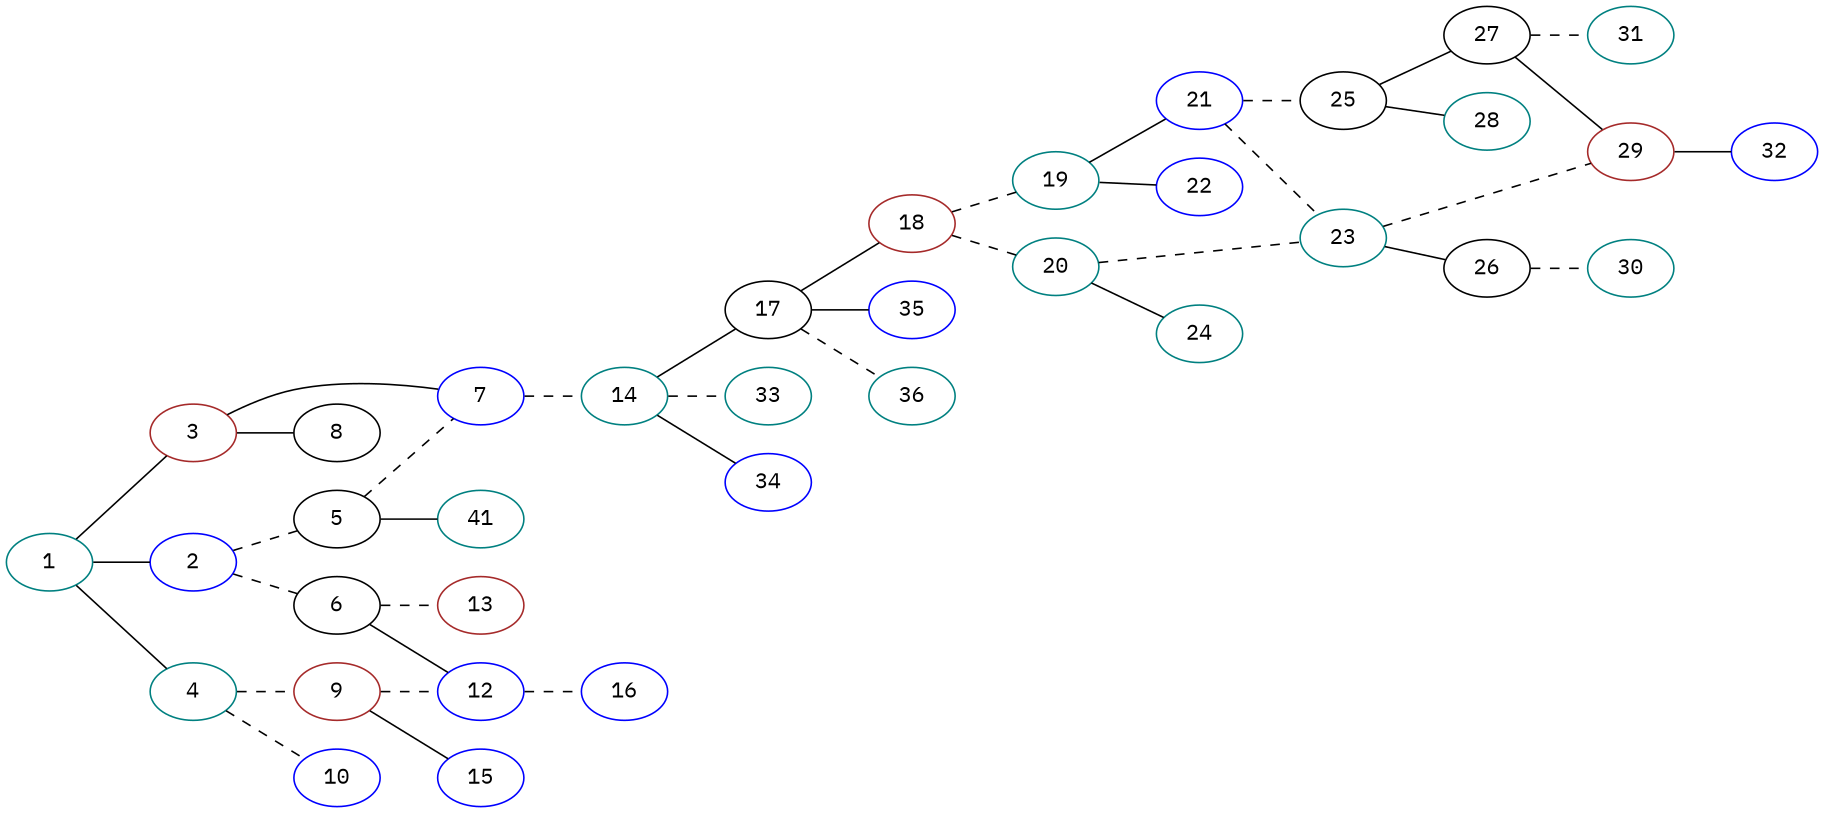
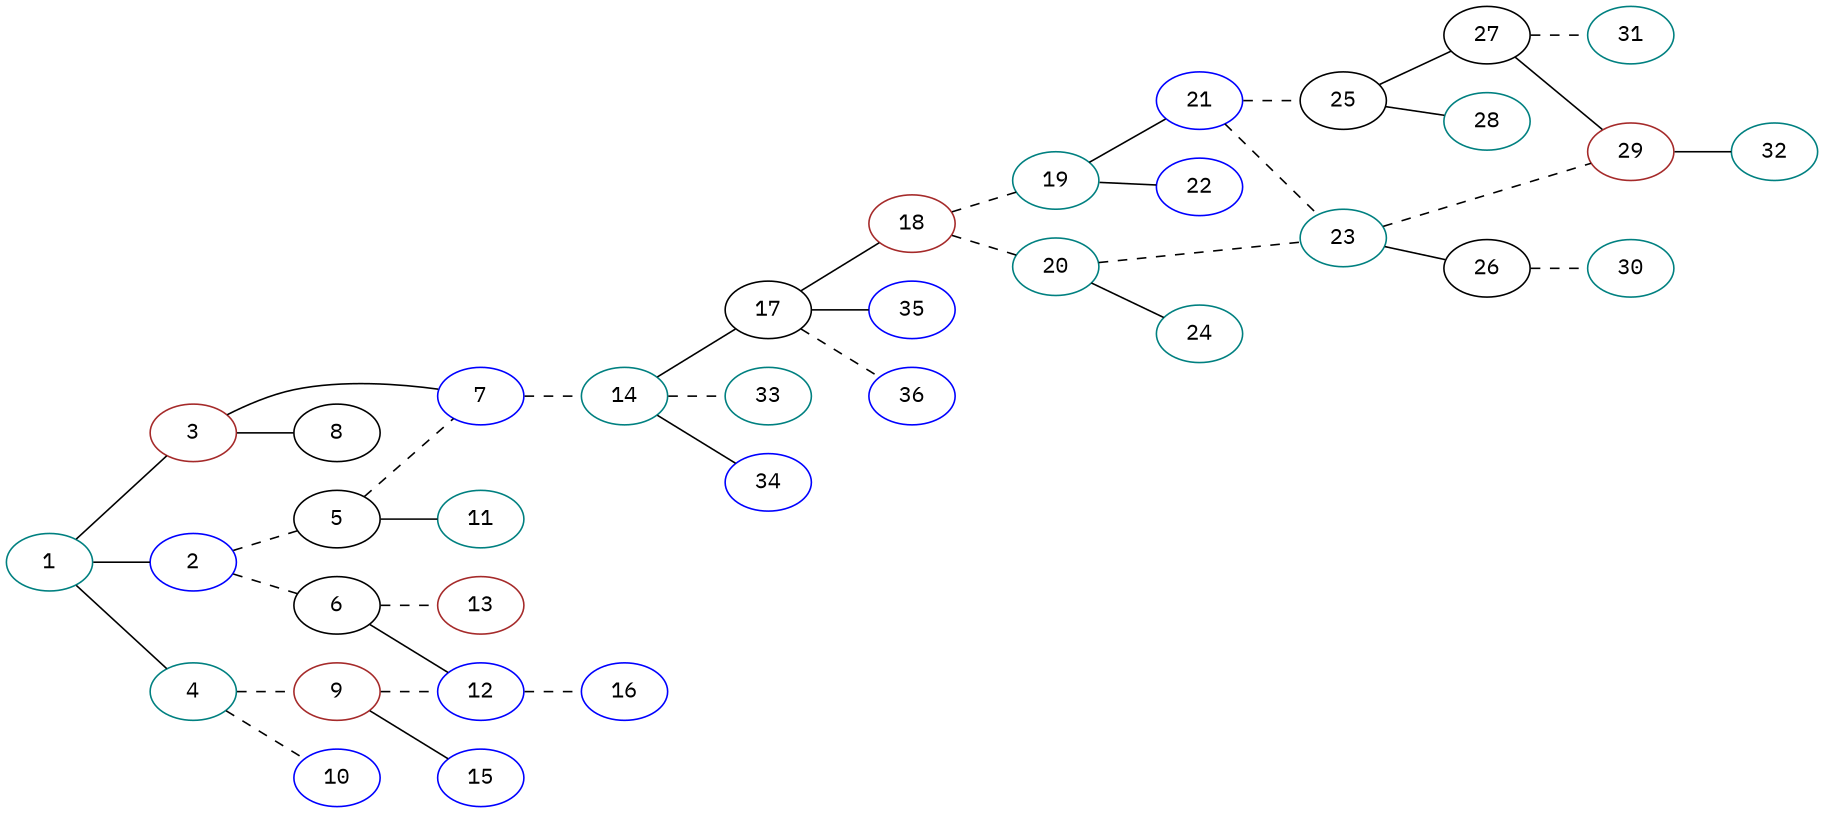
(1775, 152) -> (1775, 152)
(912, 396) -> (912, 396)
(481, 519) -> (481, 519)
